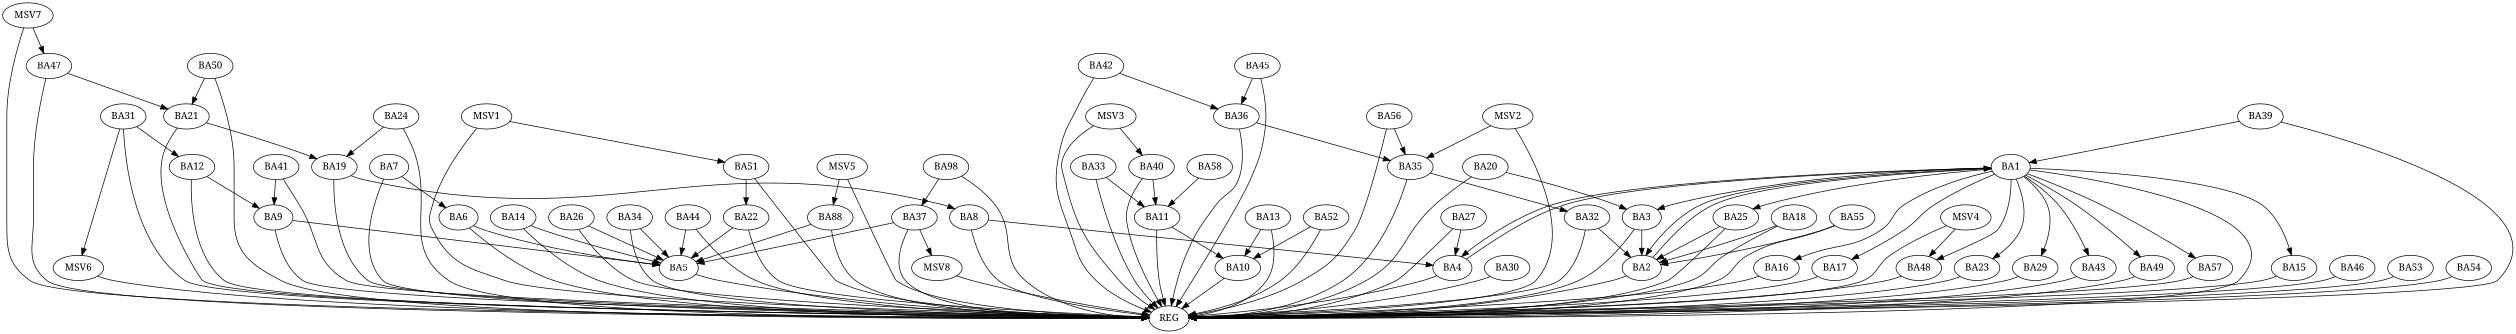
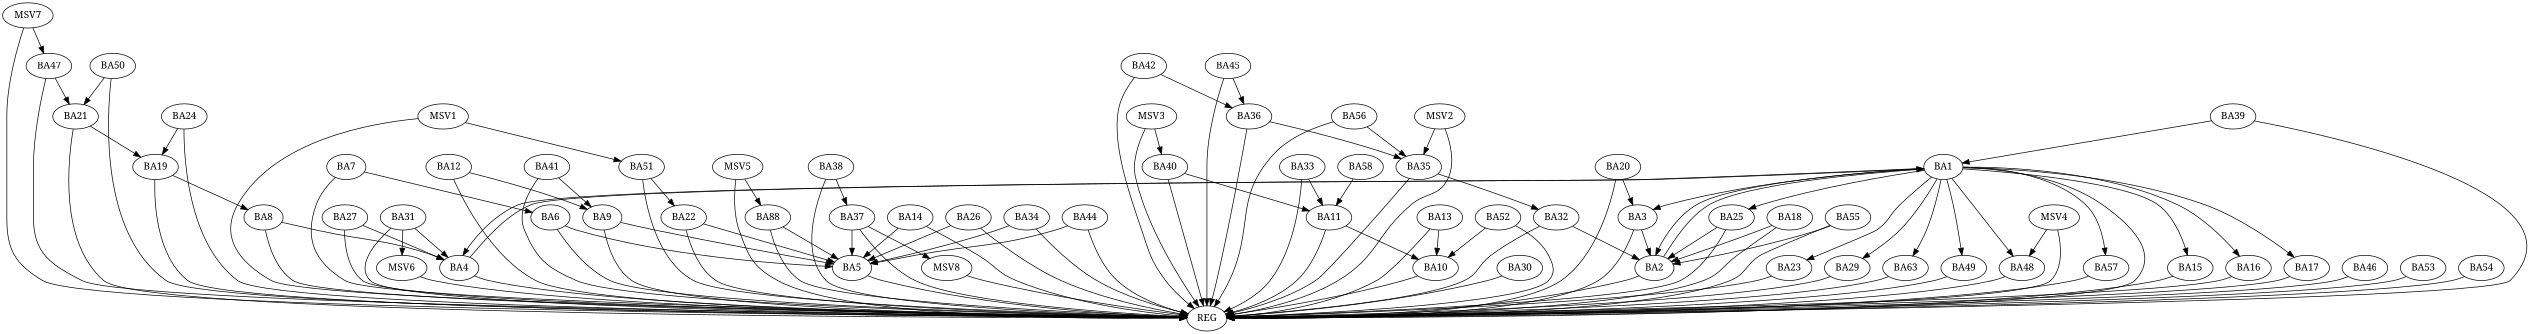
(155, 140) -> (429, 241)
(946, 167) -> (831, 167)
(2093, 268) -> (1905, 268)
